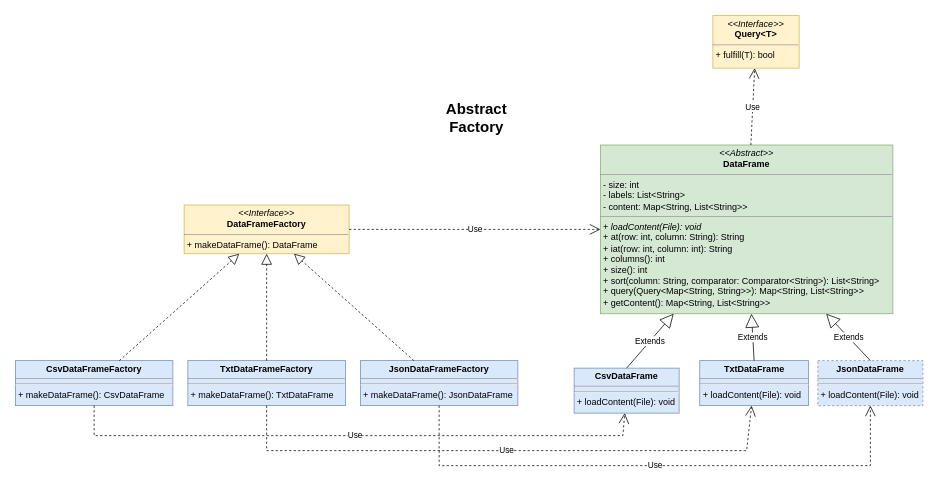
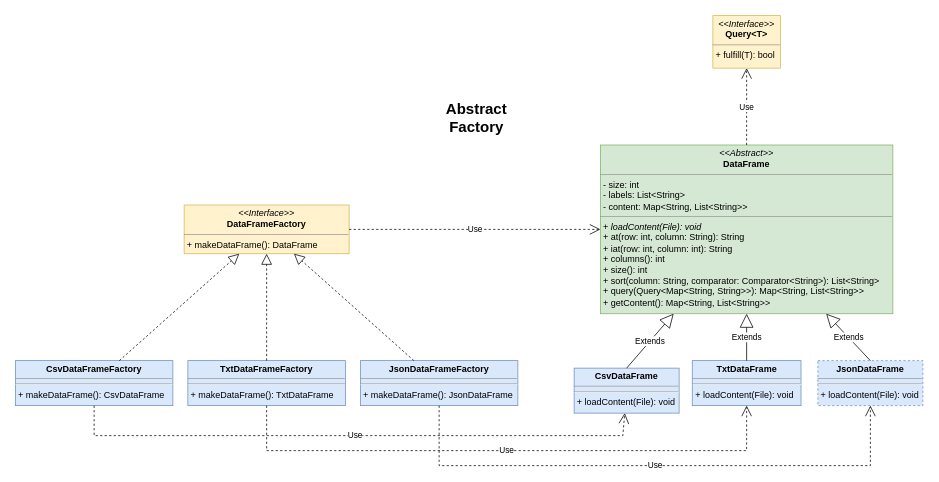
(756, 42) -> (747, 42)
(754, 383) -> (747, 383)
